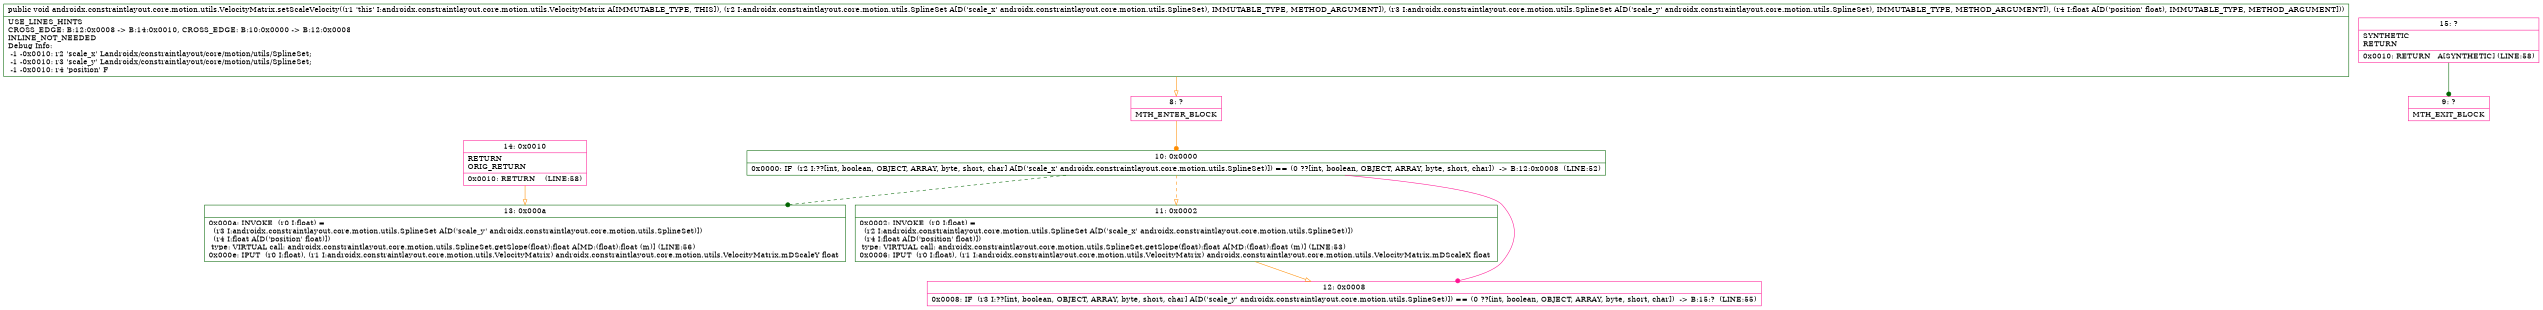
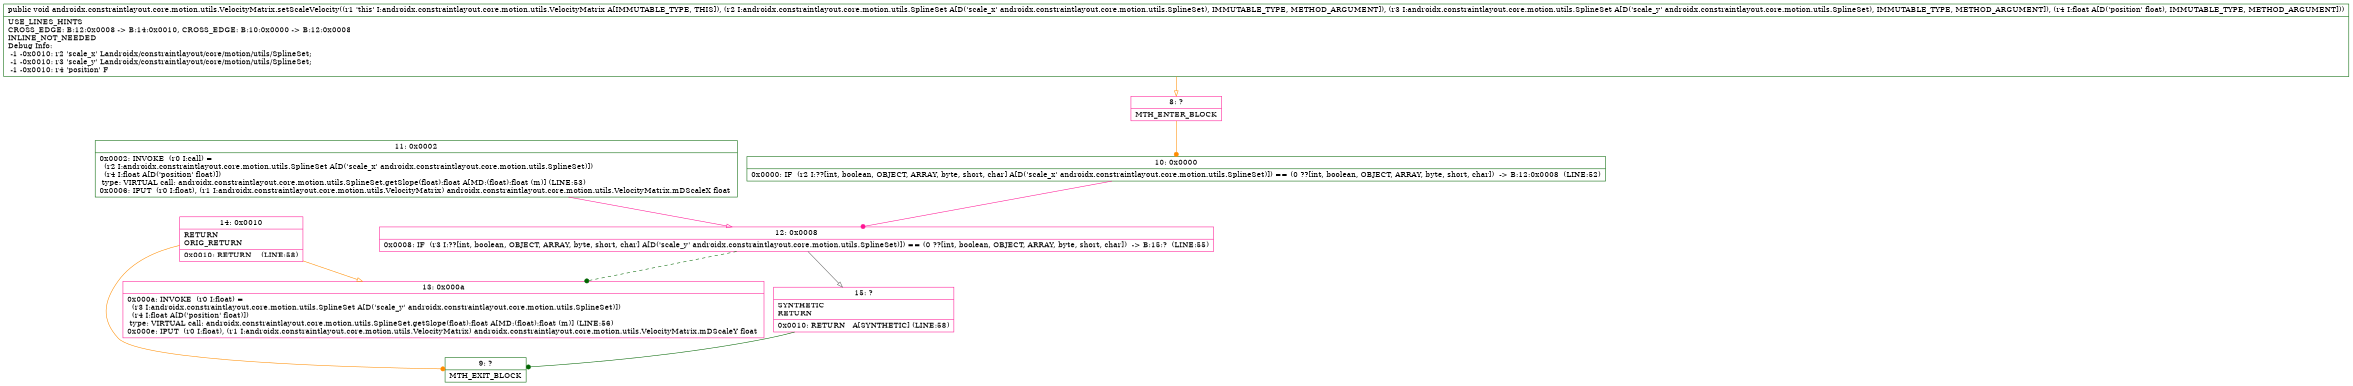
(2449, 109) -> (486, 370)
(1176, 187) -> none
(928, 190) -> (663, 266)
(919, 223) -> (157, 159)
(525, 233) -> (443, 310)
none -> (823, 267)
(1280, 271) -> (648, 212)
none -> (210, 358)
